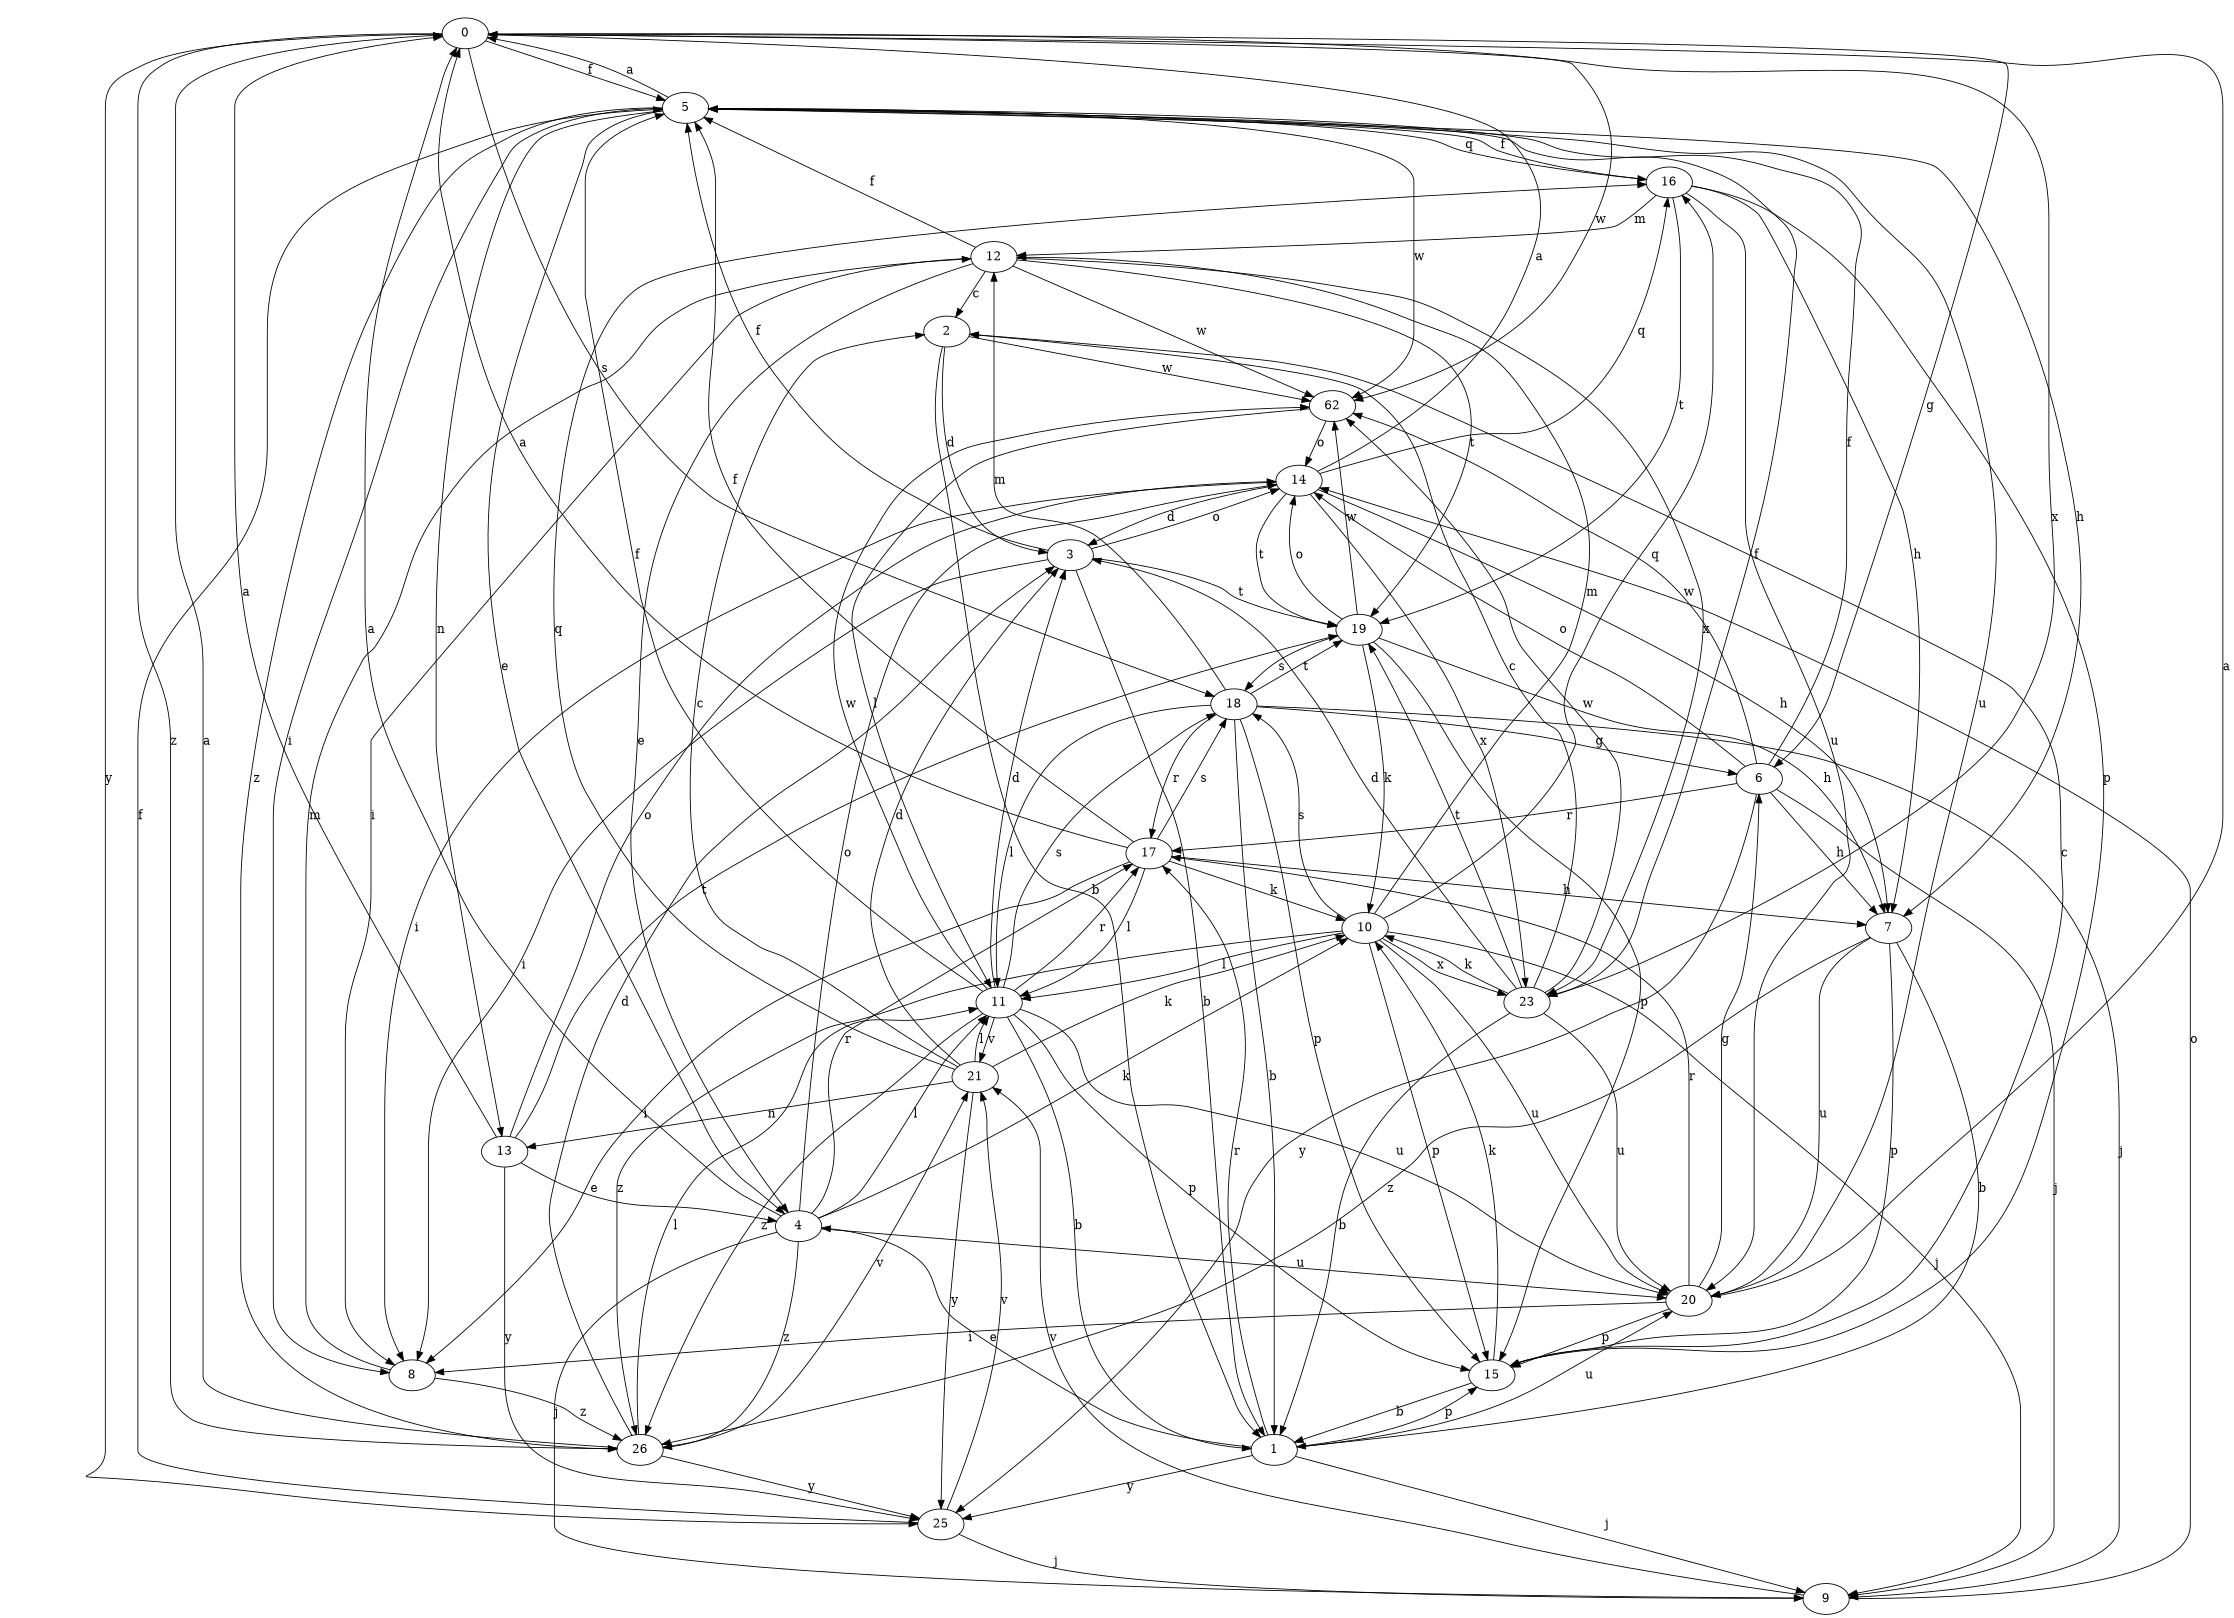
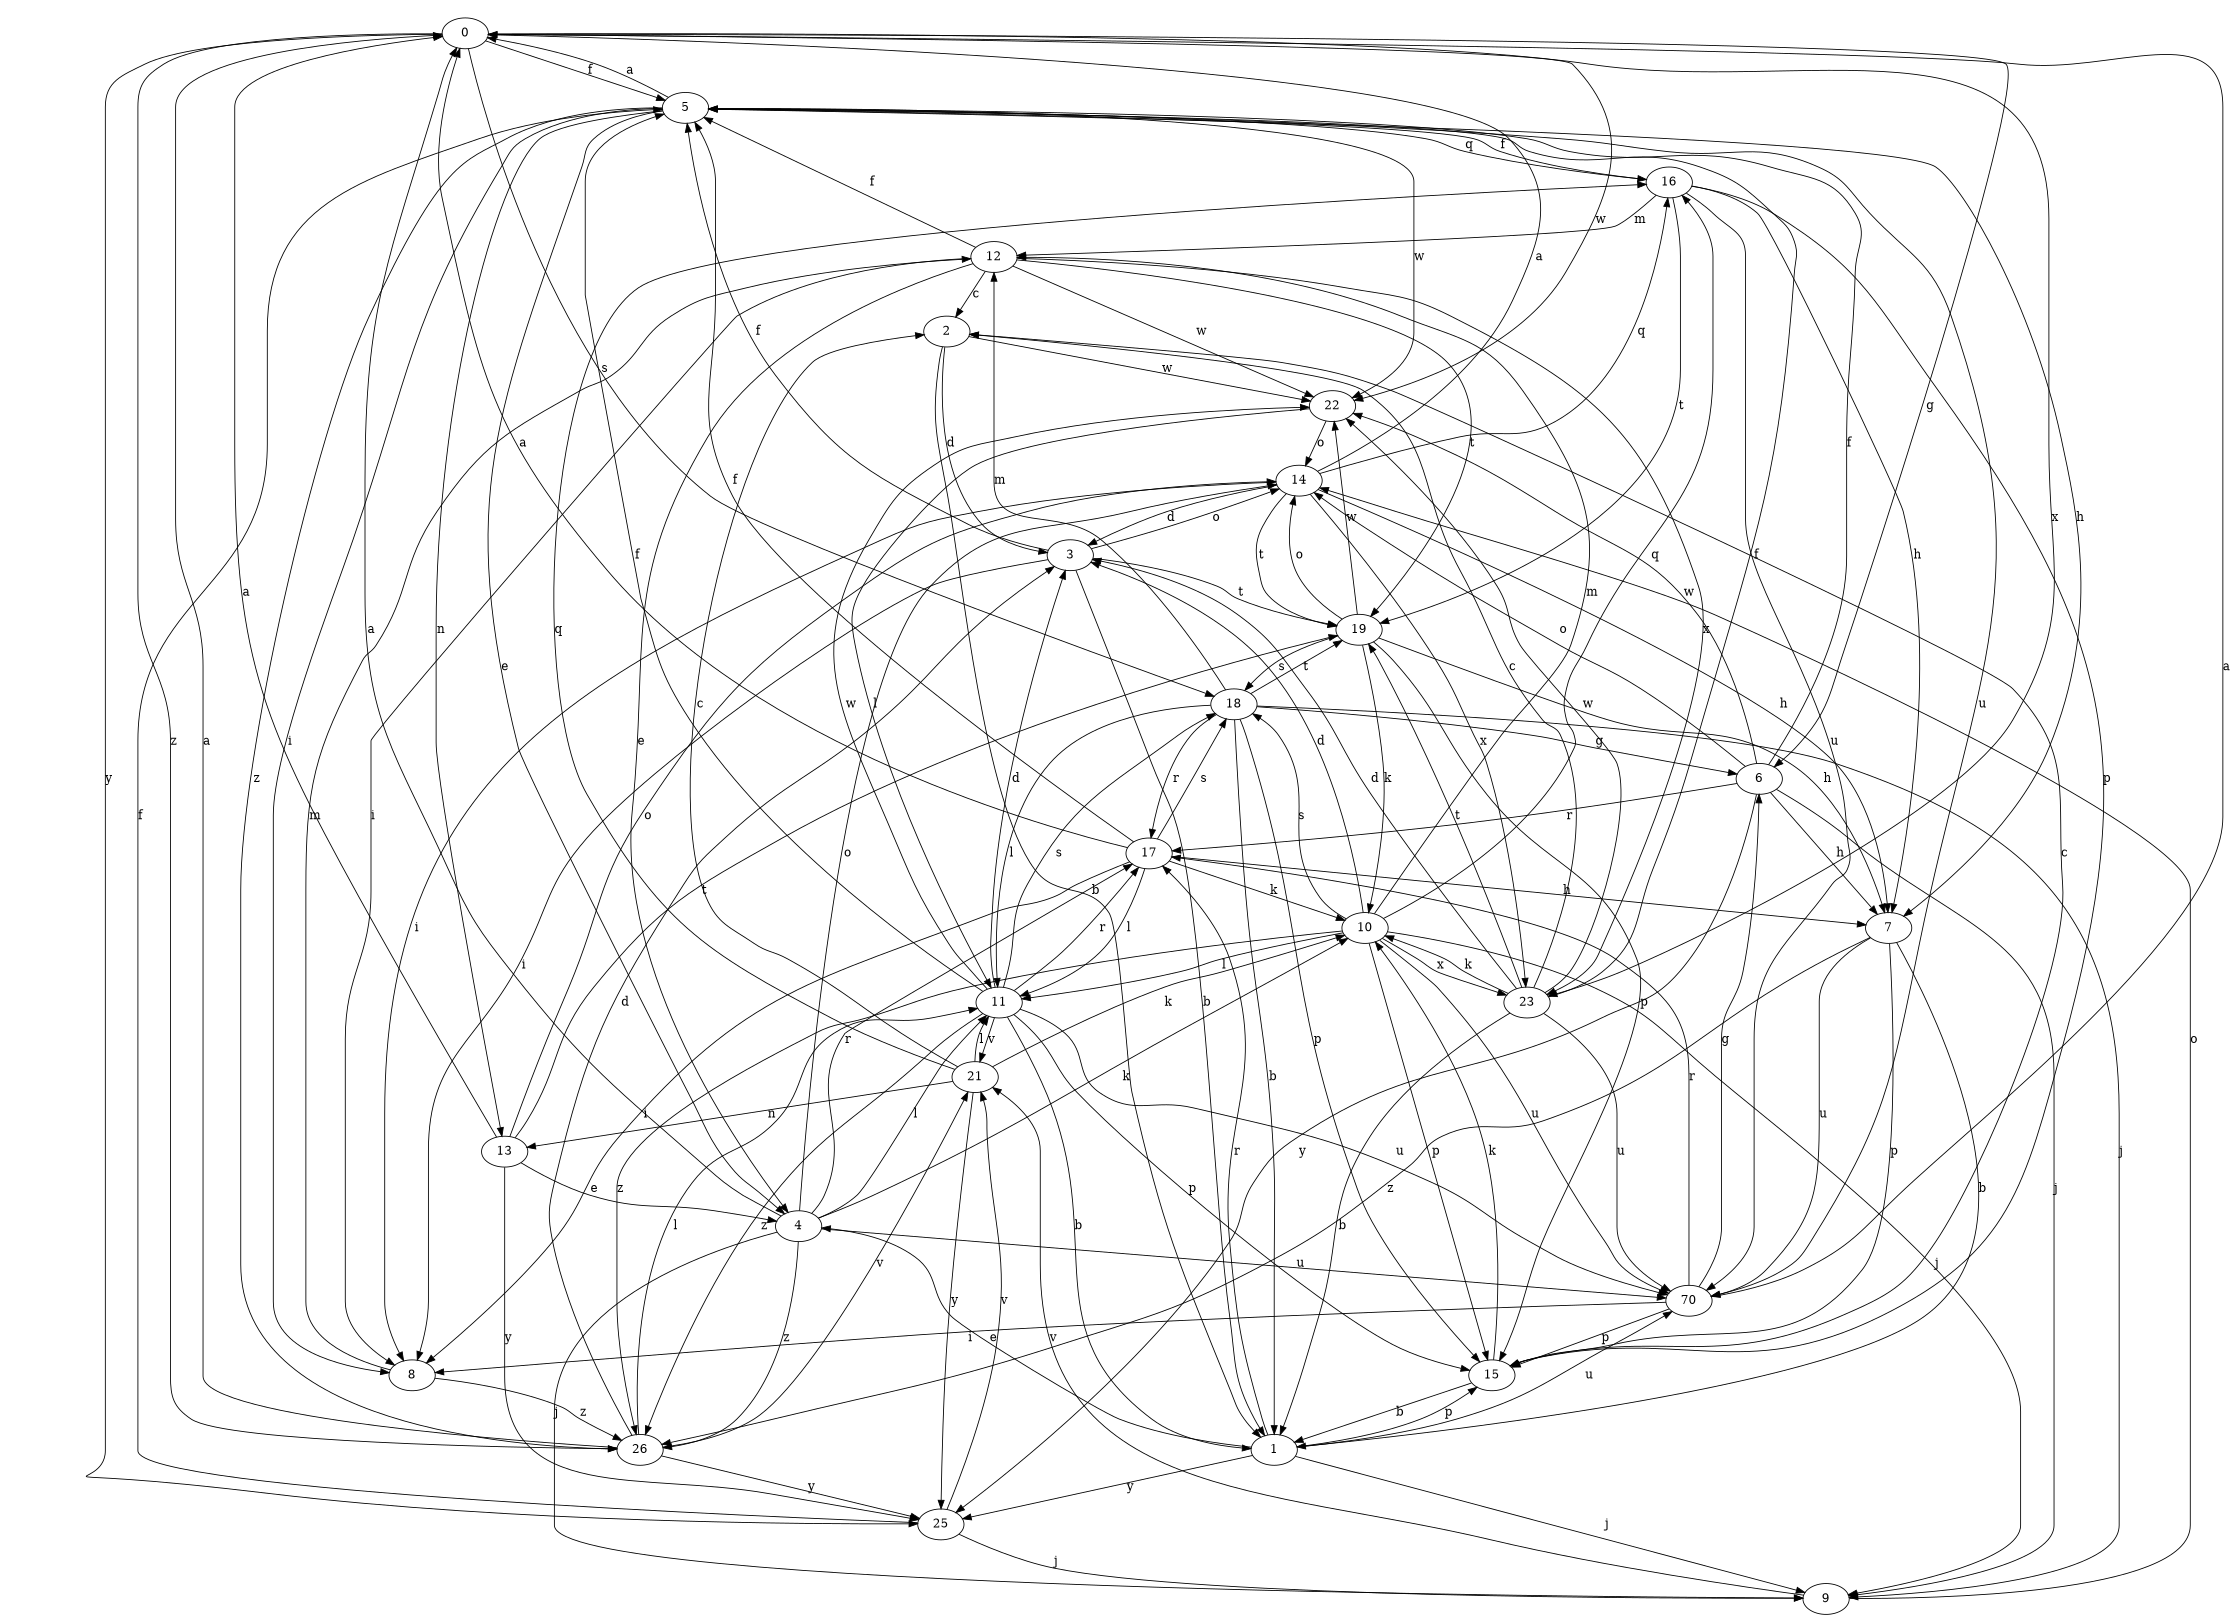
(1332, 406) -> (1332, 406)
(895, 813) -> (1288, 694)
(1689, 1301) -> (1689, 1301)
